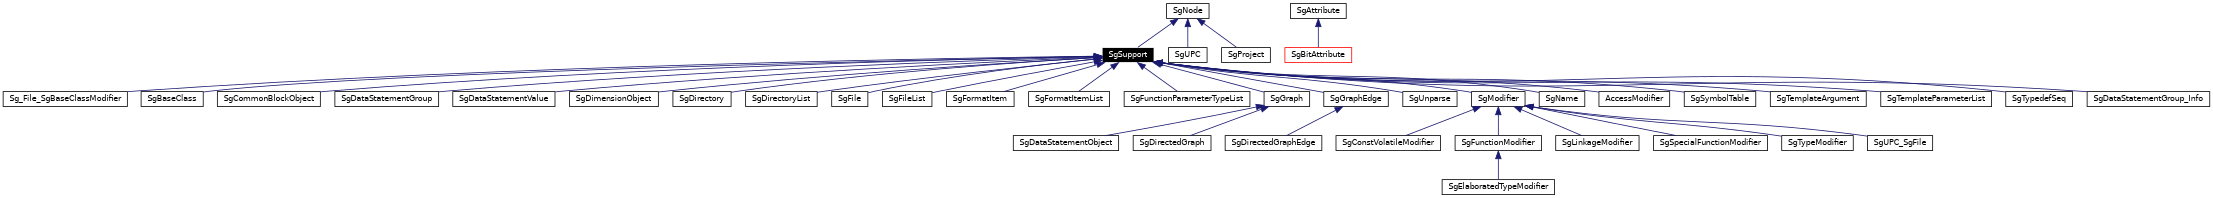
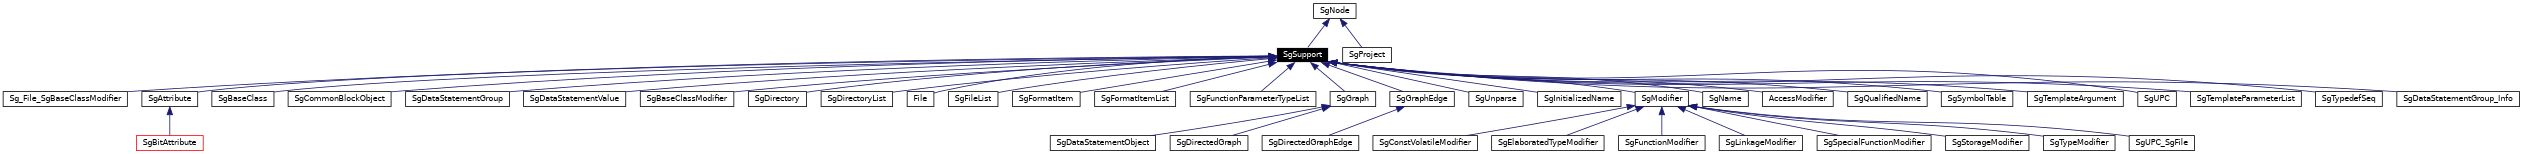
(1188, 37) -> (1737, 74)
none -> (733, 66)
(614, 99) -> (687, 99)
(850, 99) -> (921, 99)
none -> (1579, 99)
none -> (1887, 99)
none -> (1987, 143)
(1498, 169) -> (1601, 122)
